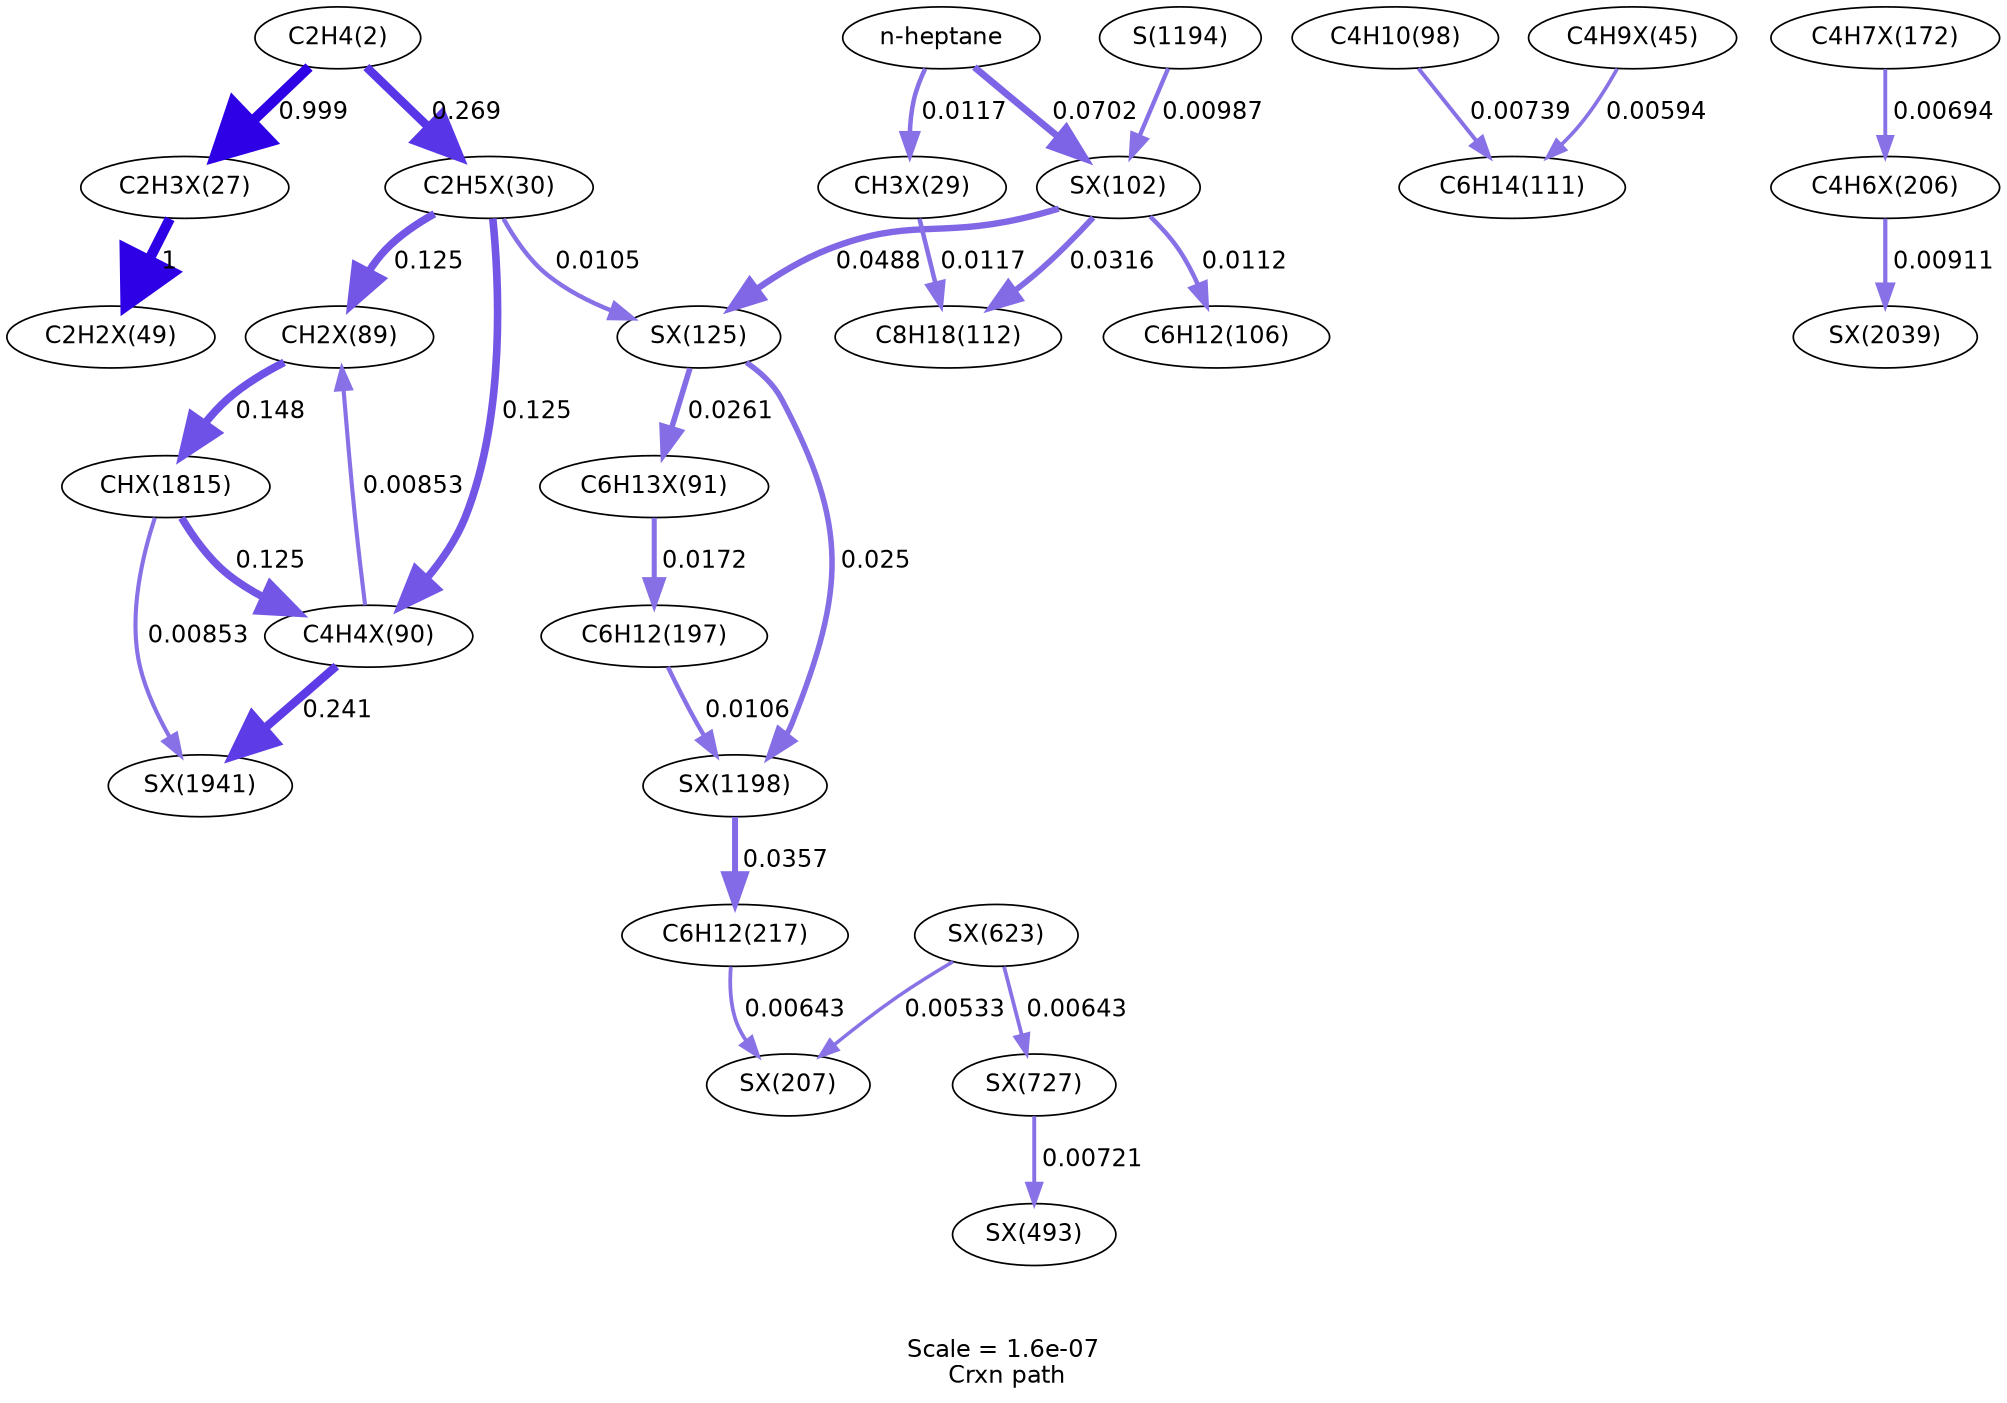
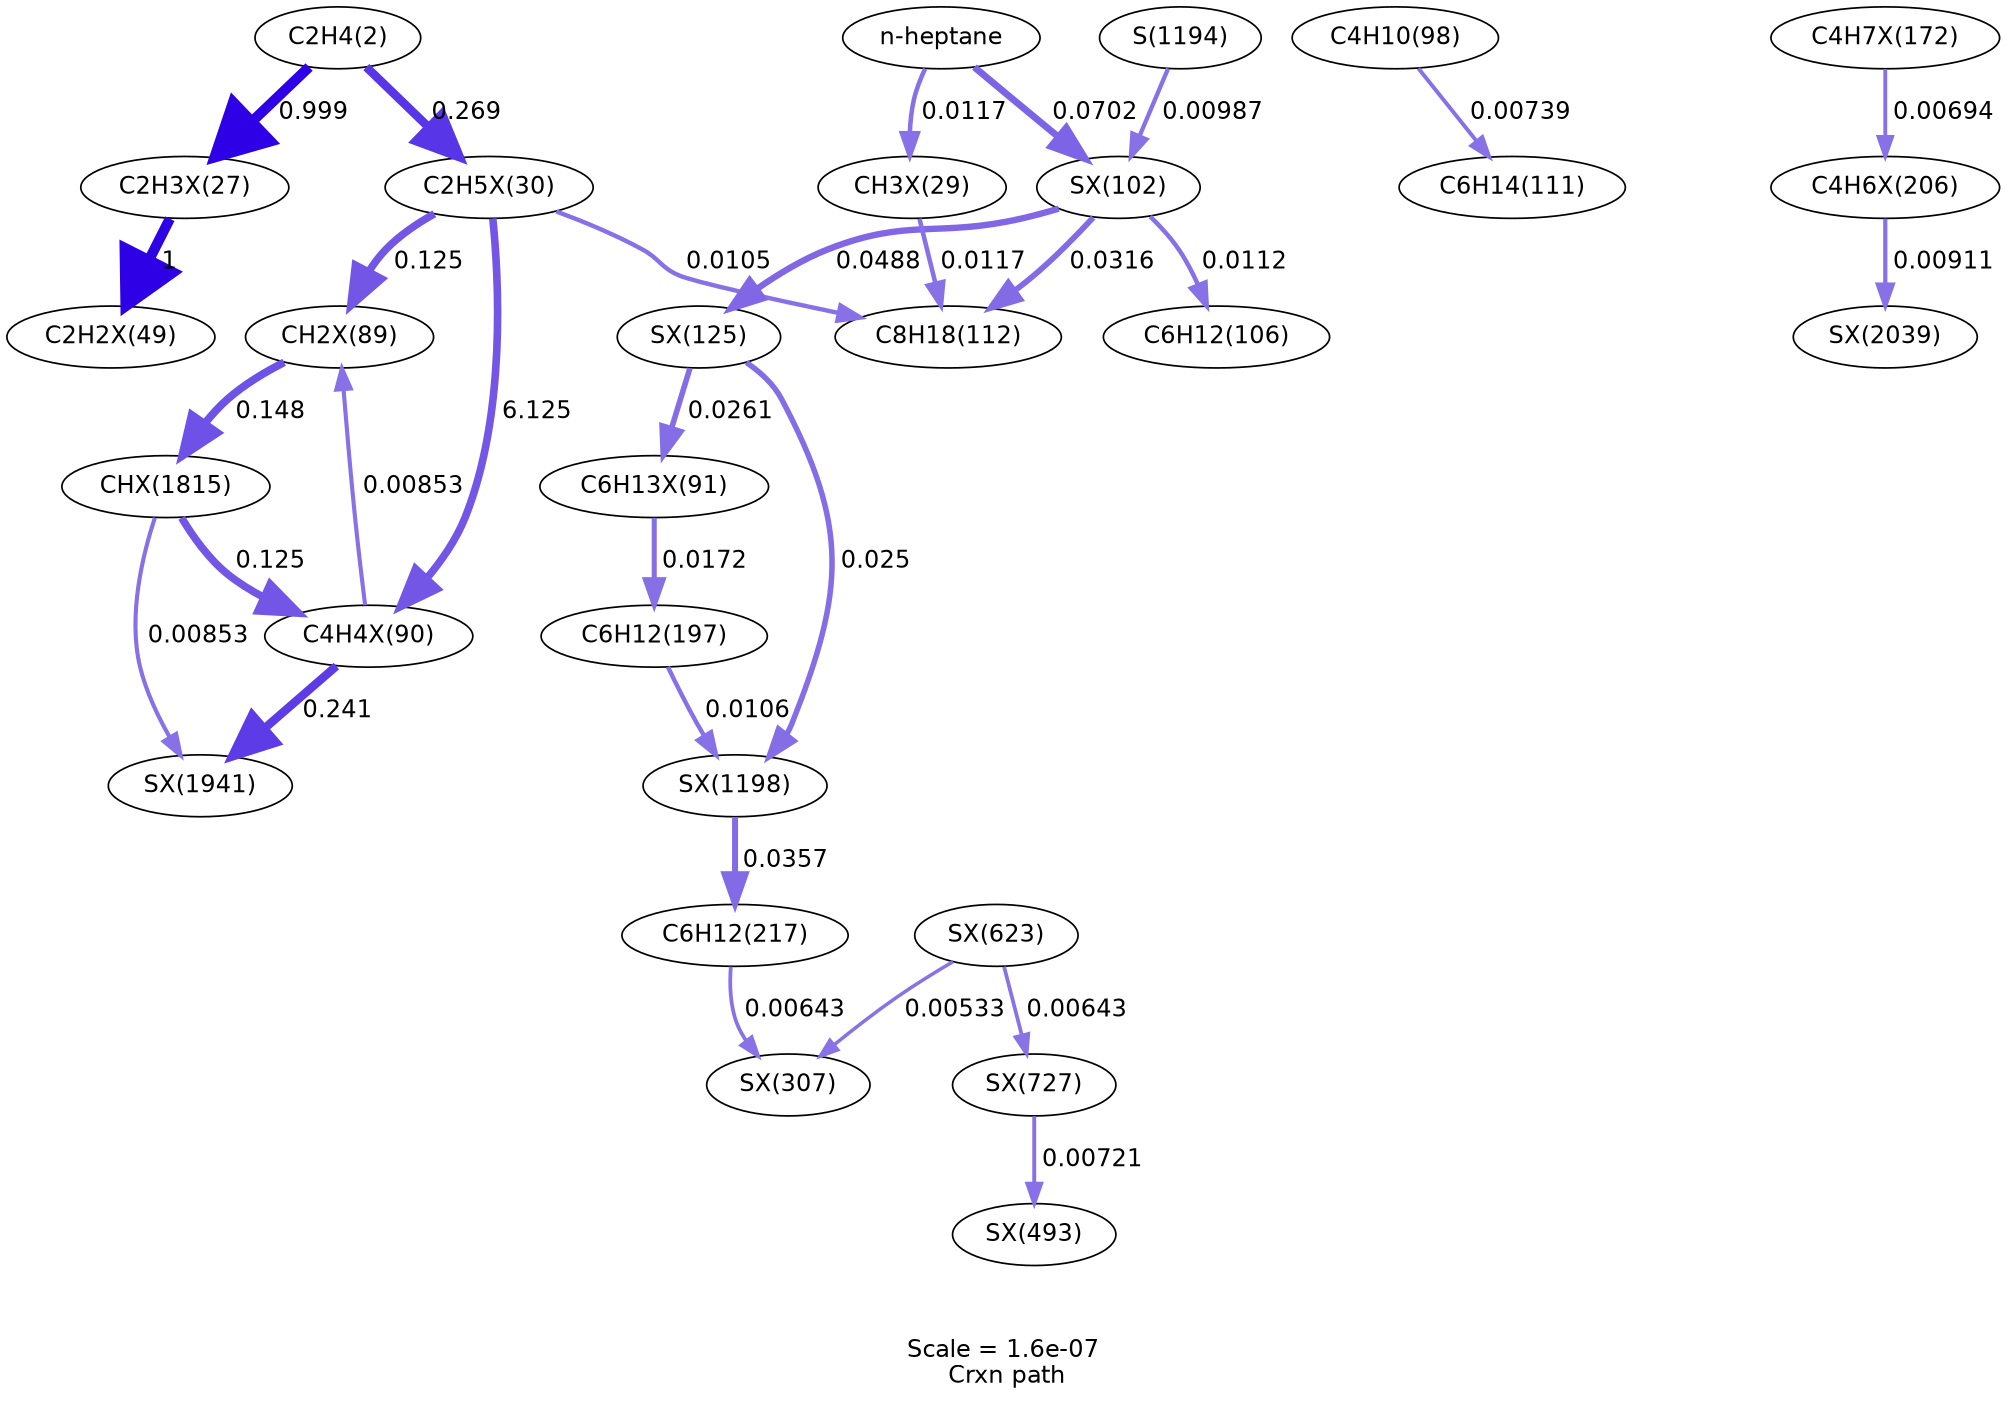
(1633, 38) -> none
(548, 276) -> (691, 279)
(534, 412) -> (534, 412)
(788, 1085) -> (788, 1085)
